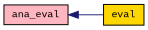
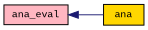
(124, 15) -> (124, 15)
